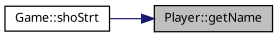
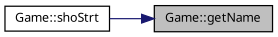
(213, 19) -> (213, 19)
